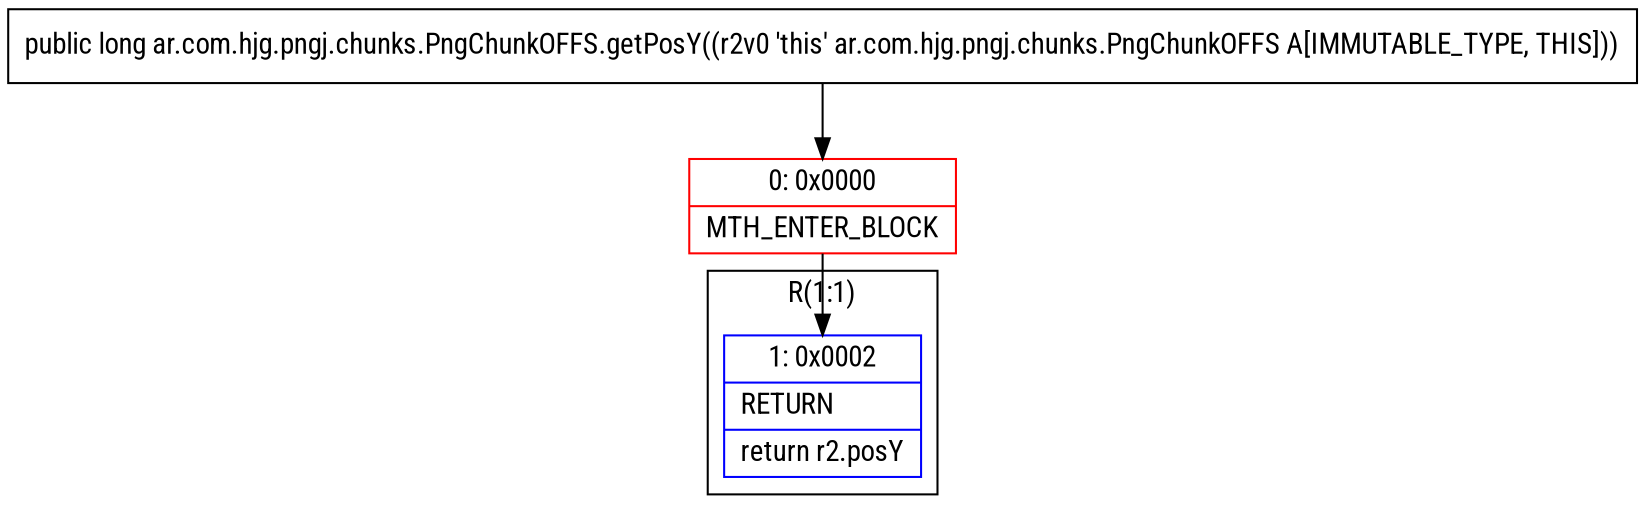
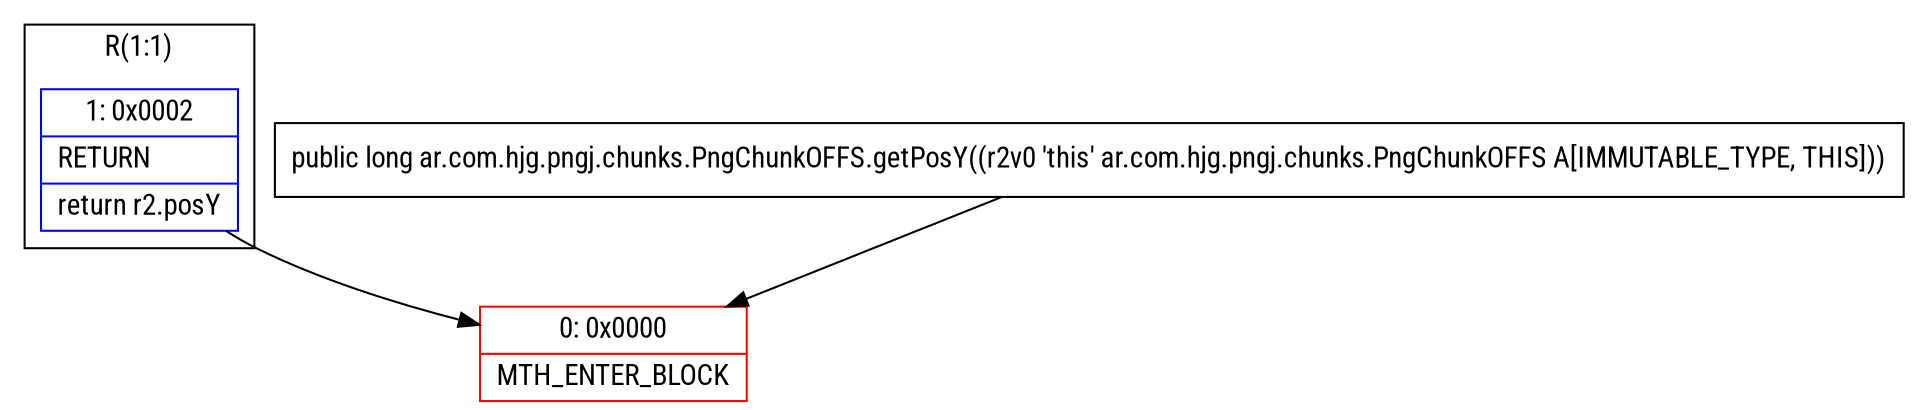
(823, 284) -> (339, 283)
